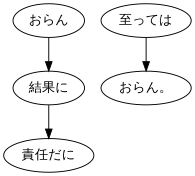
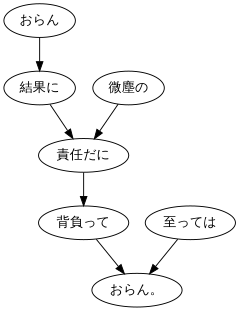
none -> (129, 88)
none -> (84, 223)
